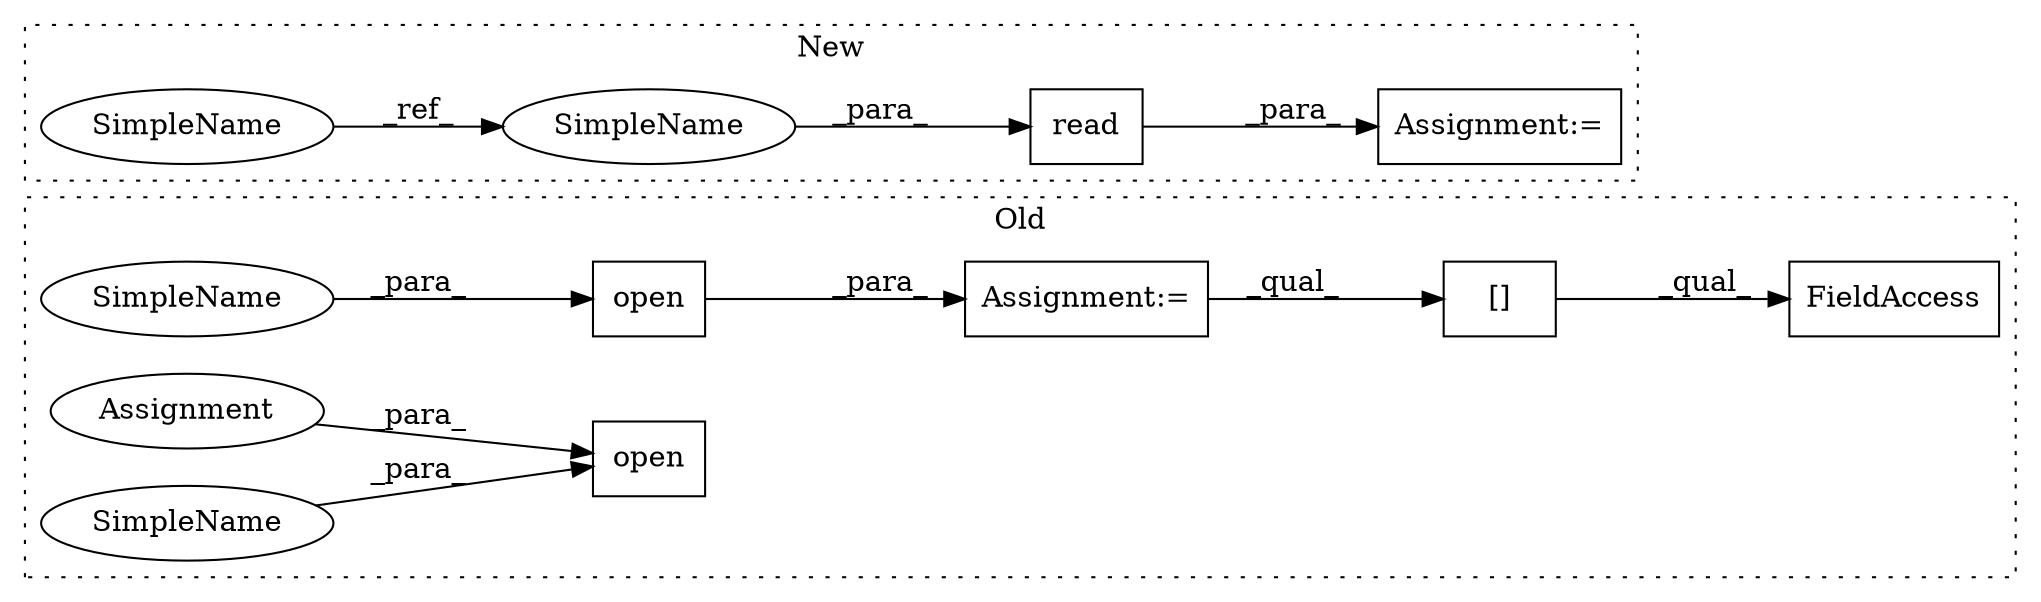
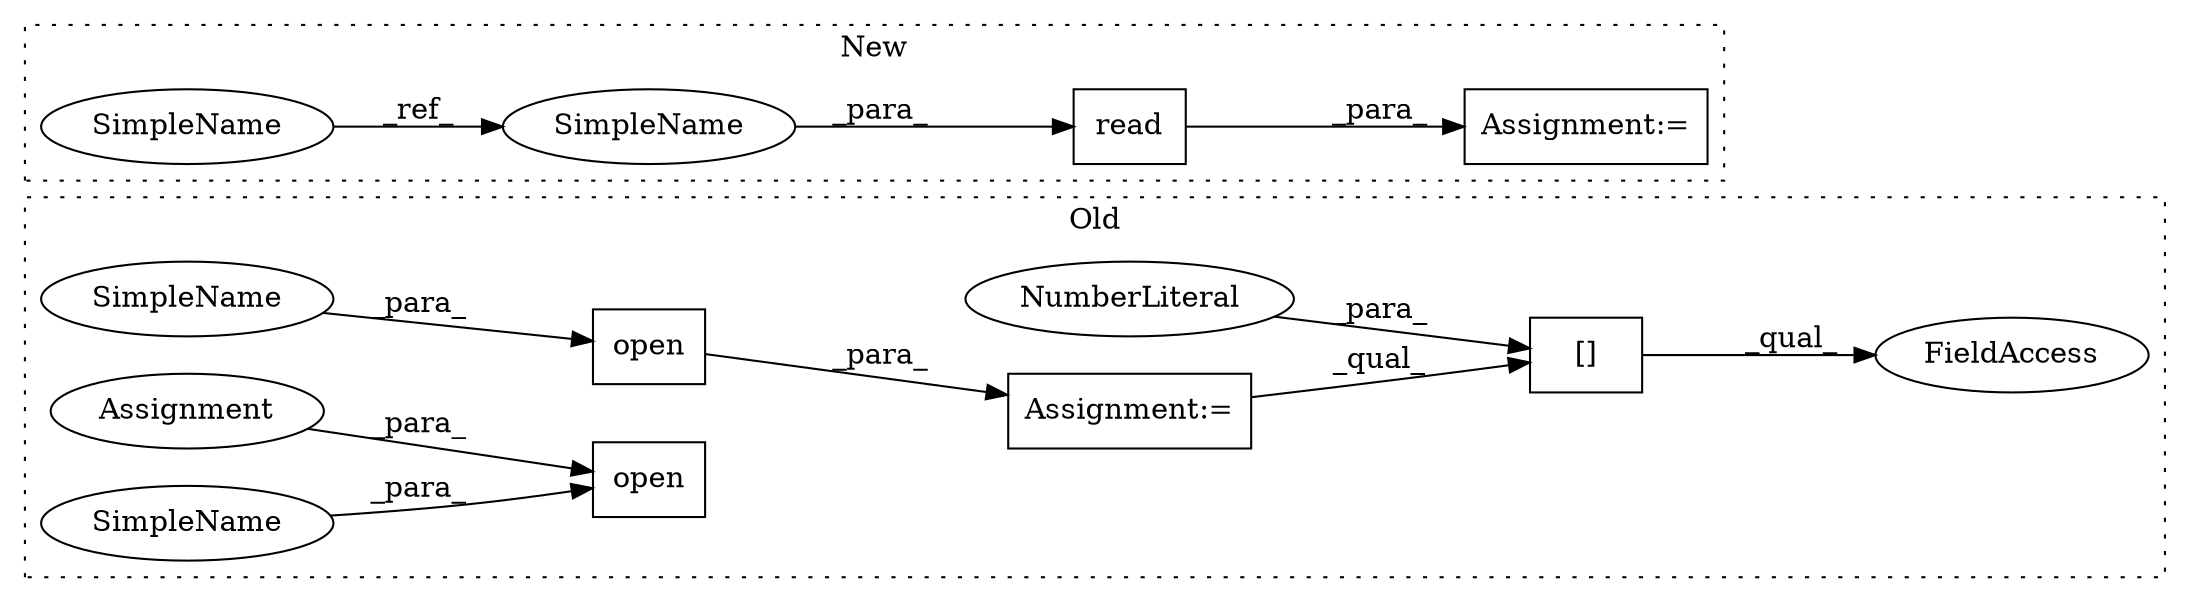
none -> (1130, 299)
(1894, 299) -> (2012, 355)
